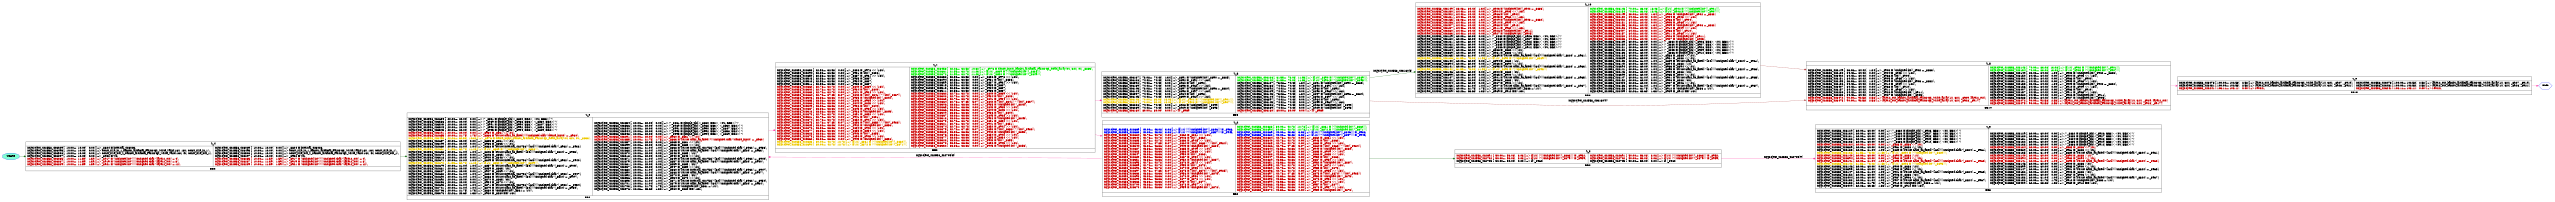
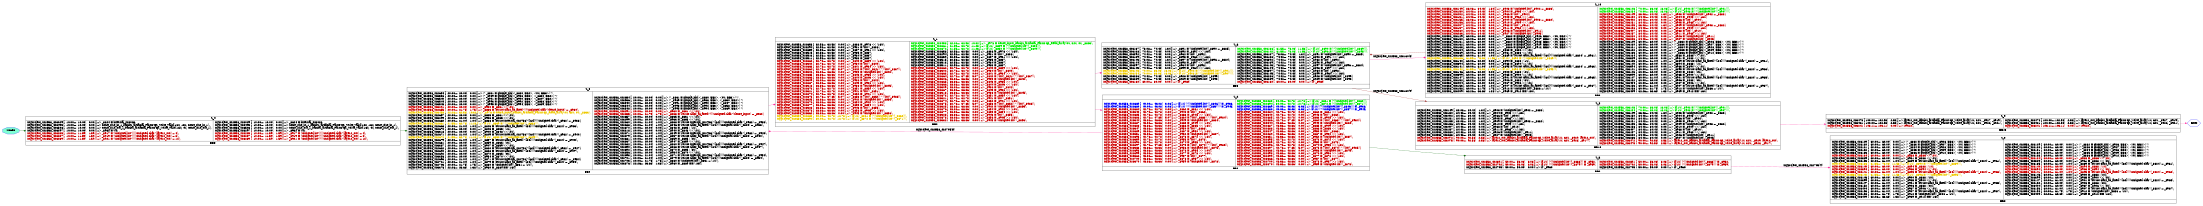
(1782, 67) -> (1399, 53)
(1392, 75) -> (1397, 59)
